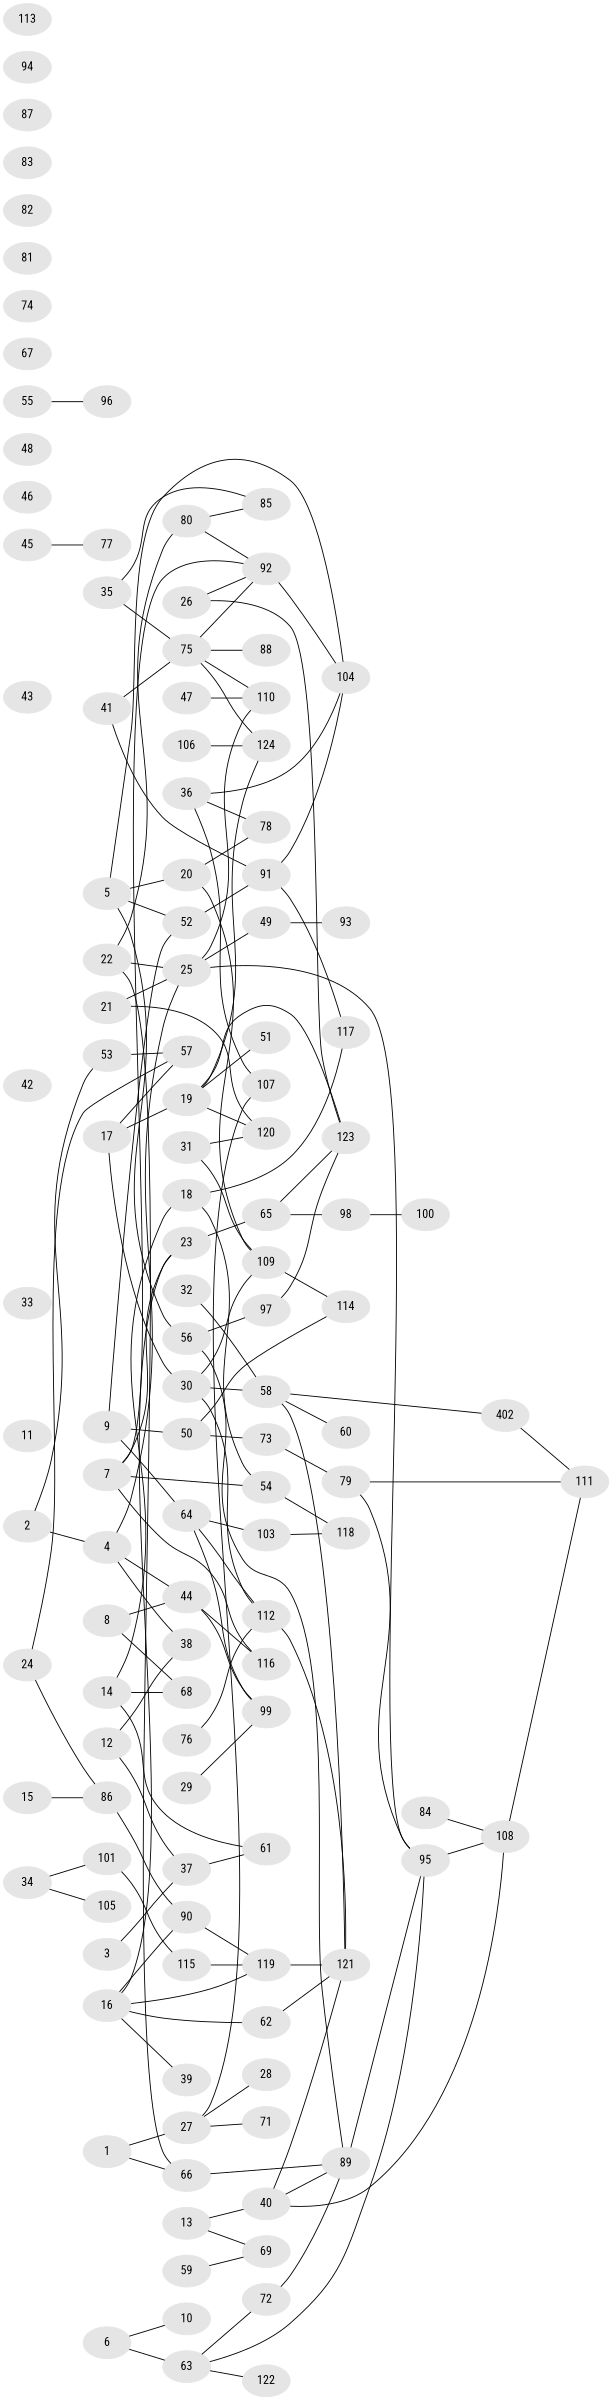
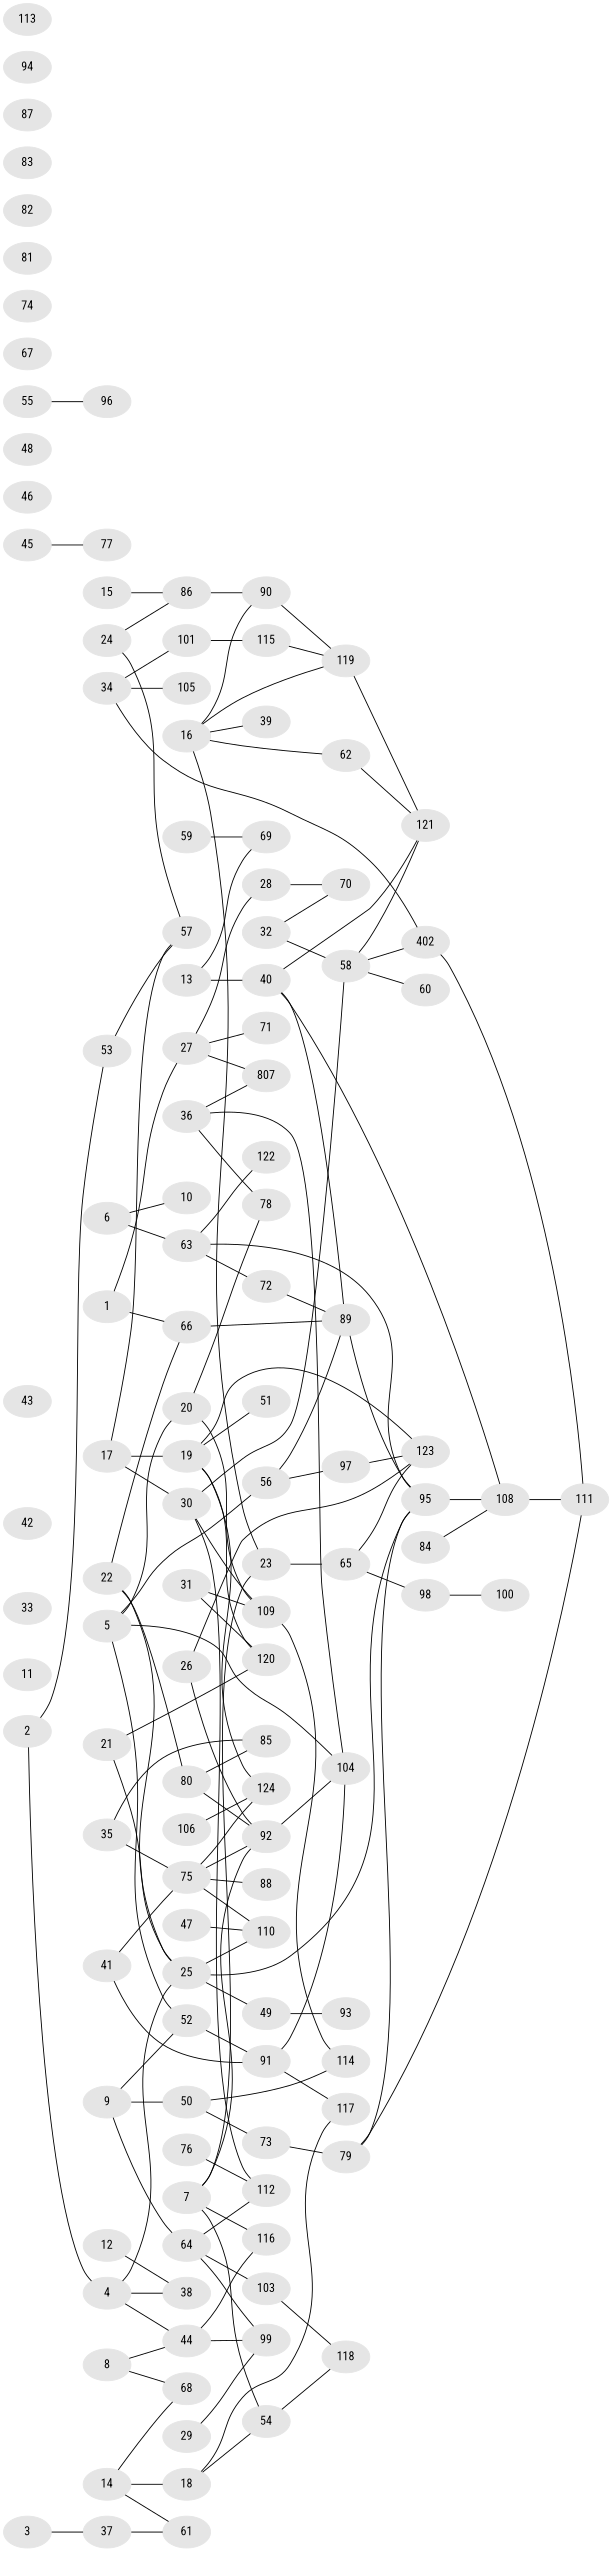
none -> (273, 805)
none -> (346, 885)
(266, 1086) -> (266, 1076)
(334, 1784) -> none
(138, 1786) -> none
